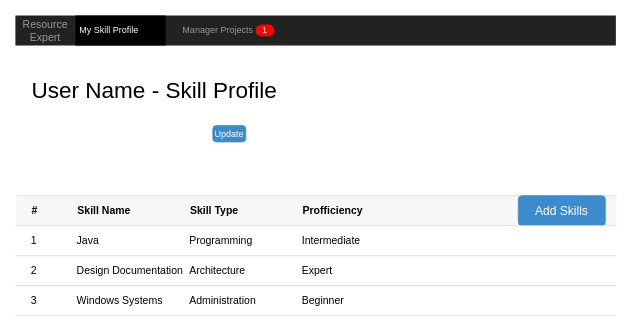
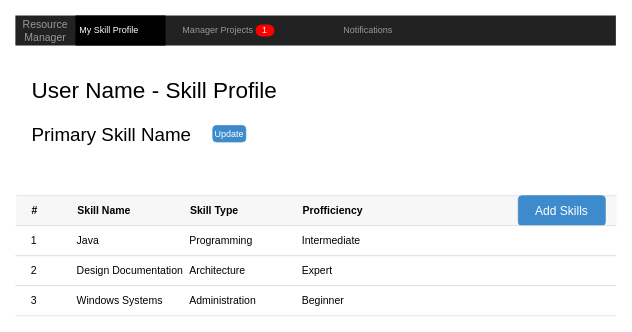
(45, 30) -> (45, 30)
none -> (368, 30)
none -> (117, 134)
